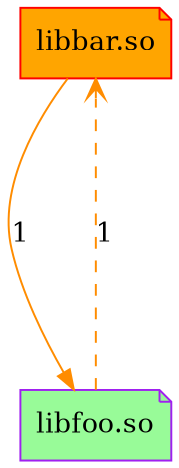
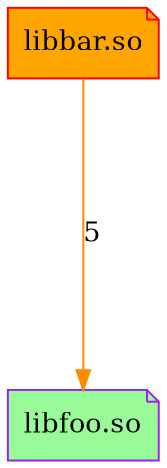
(21, 234) -> (93, 234)
(96, 244) -> none
